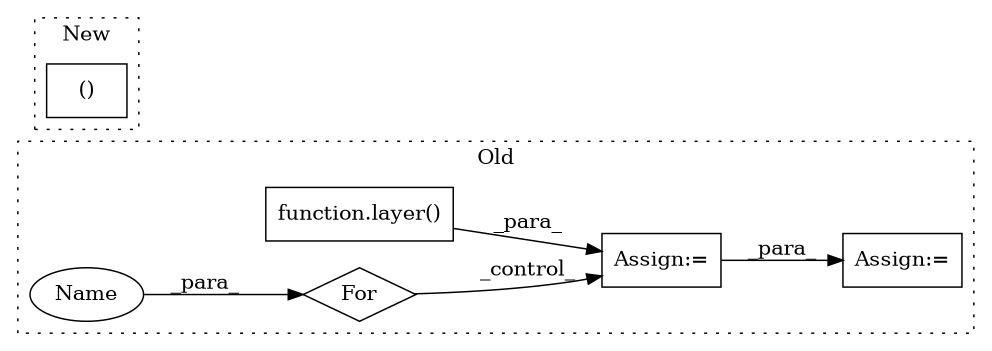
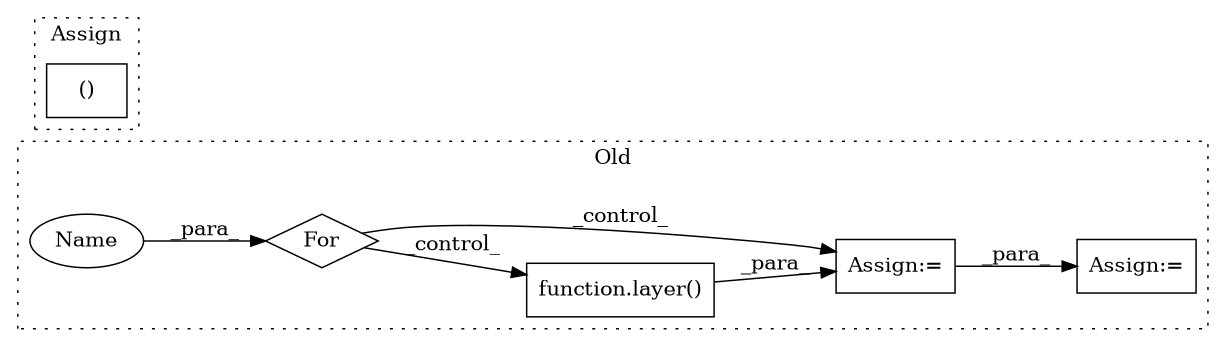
(87, 35) -> (87, 35)
none -> (438, 260)
